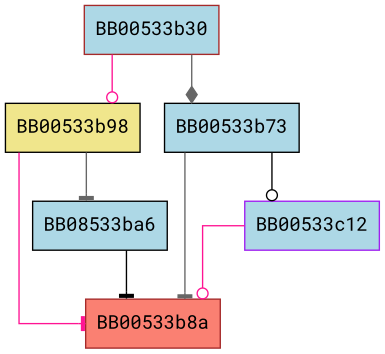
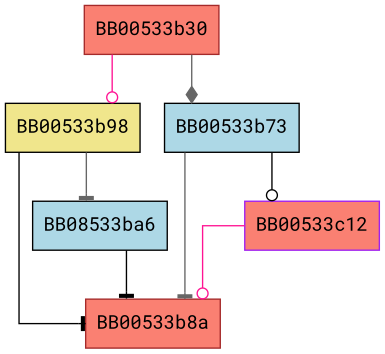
(152, 30) -> (152, 30)
(312, 226) -> (312, 226)
(19, 268) -> (19, 268)
